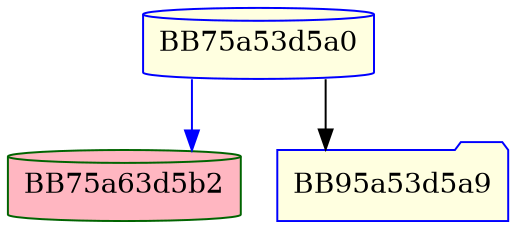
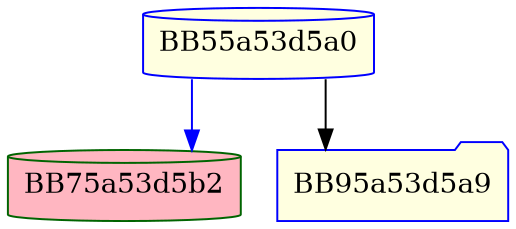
(259, 43) -> (259, 43)
(124, 186) -> (124, 186)
